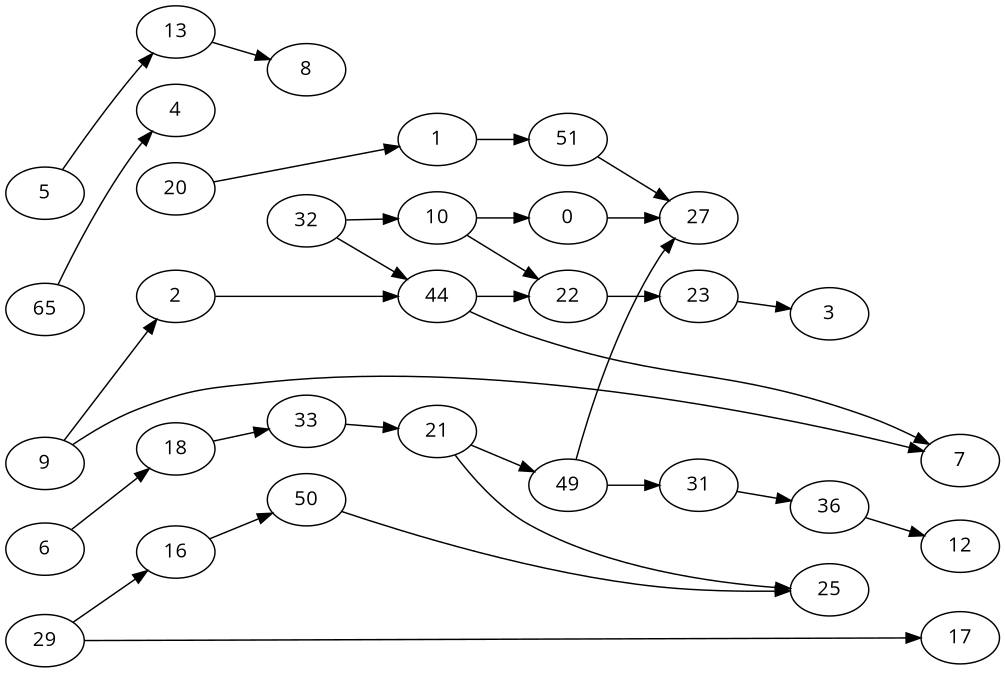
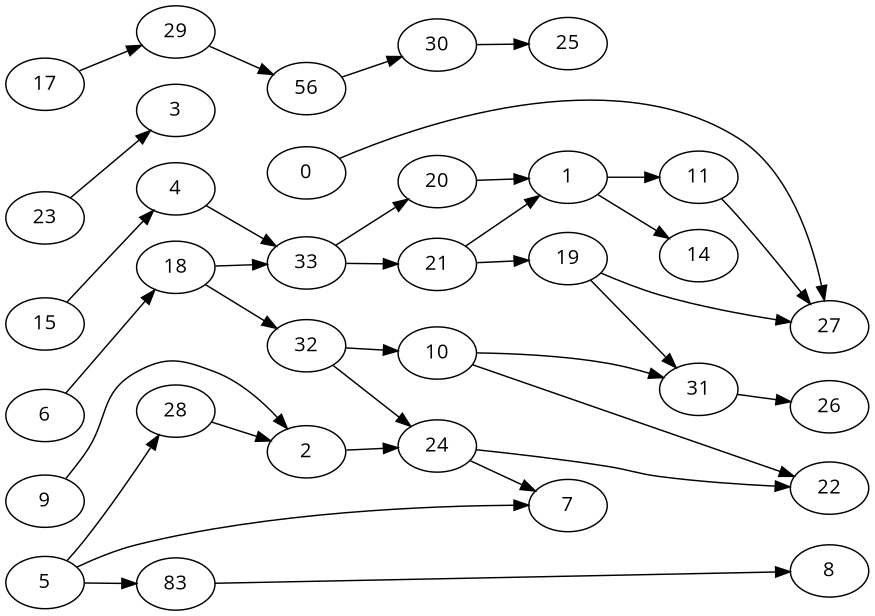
(176, 32) -> (176, 584)
(568, 139) -> (699, 177)
(496, 218) -> (564, 358)
none -> (235, 222)
none -> (366, 226)
none -> (699, 256)
(437, 296) -> (437, 446)
(626, 296) -> none
none -> (235, 303)
(45, 309) -> (45, 324)
(488, 380) -> (292, 518)
none -> (176, 411)
(568, 485) -> (568, 259)
(307, 500) -> (437, 45)
(830, 507) -> (830, 407)
(960, 546) -> none
(176, 552) -> (307, 89)
(600, 555) -> (496, 225)
(495, 639) -> (104, 61)
